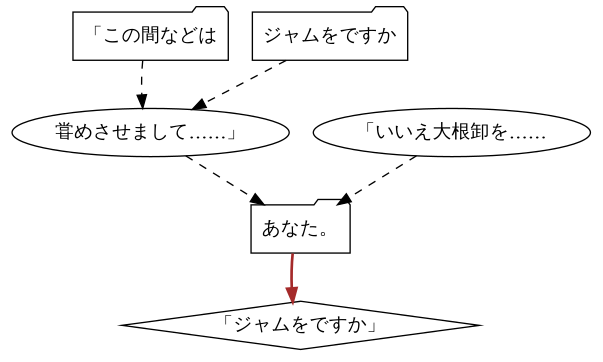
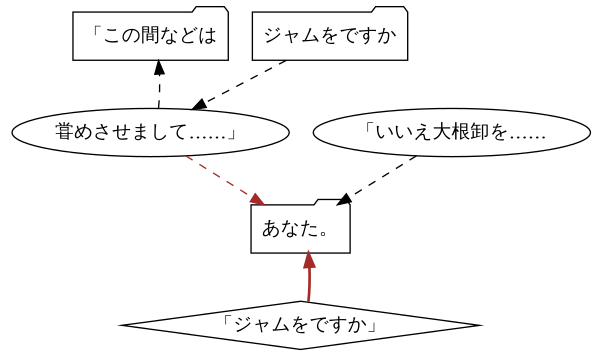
(142, 78) -> (160, 91)
(219, 177) -> (219, 177)
(292, 271) -> (310, 284)
